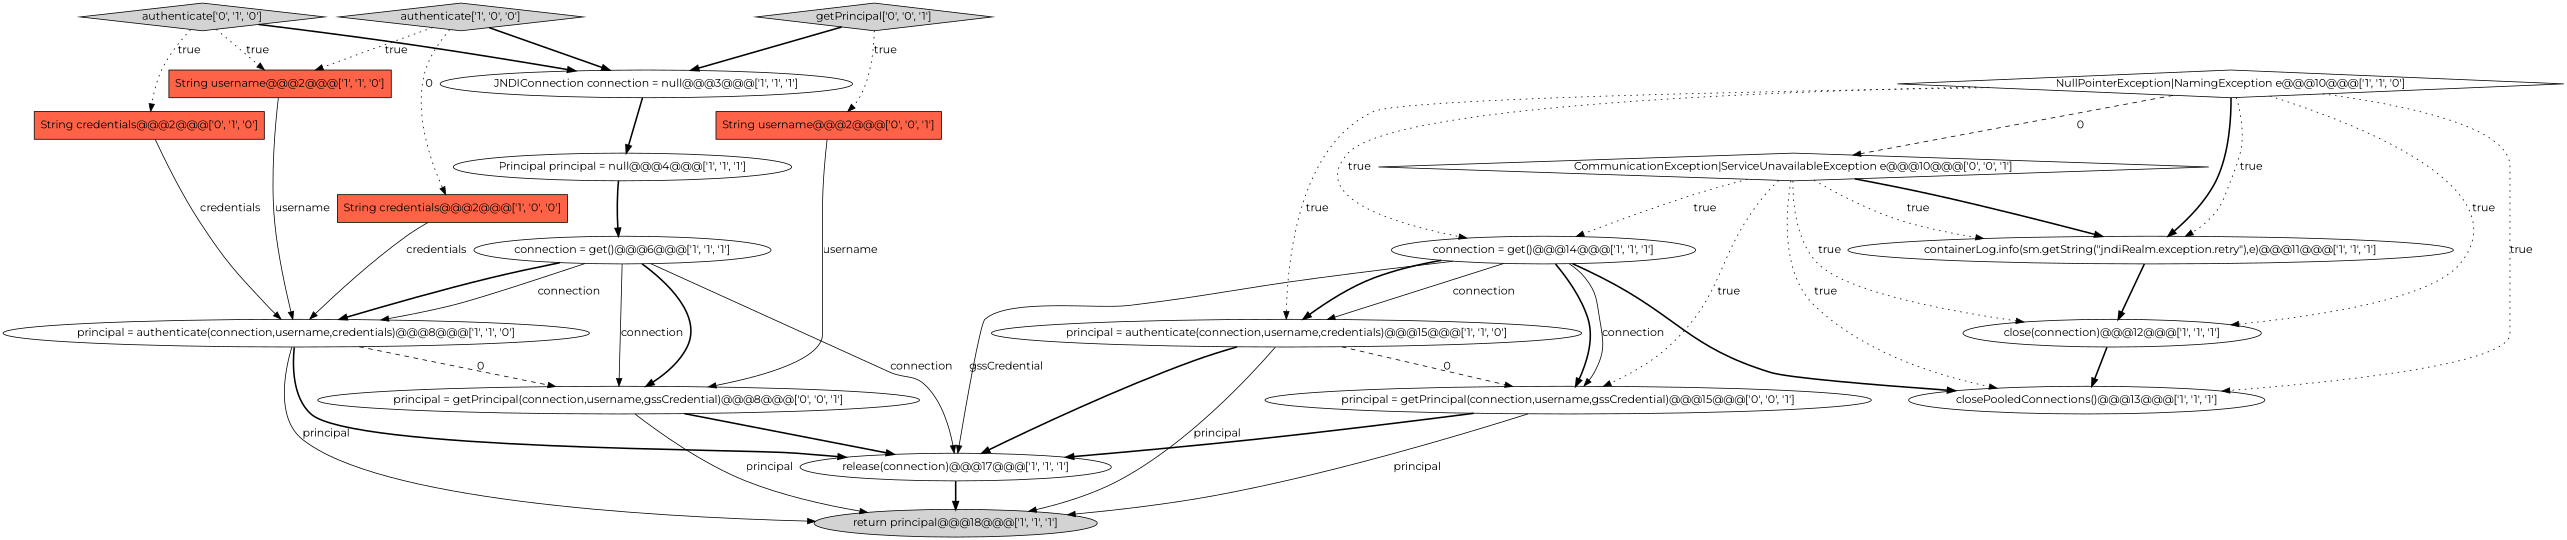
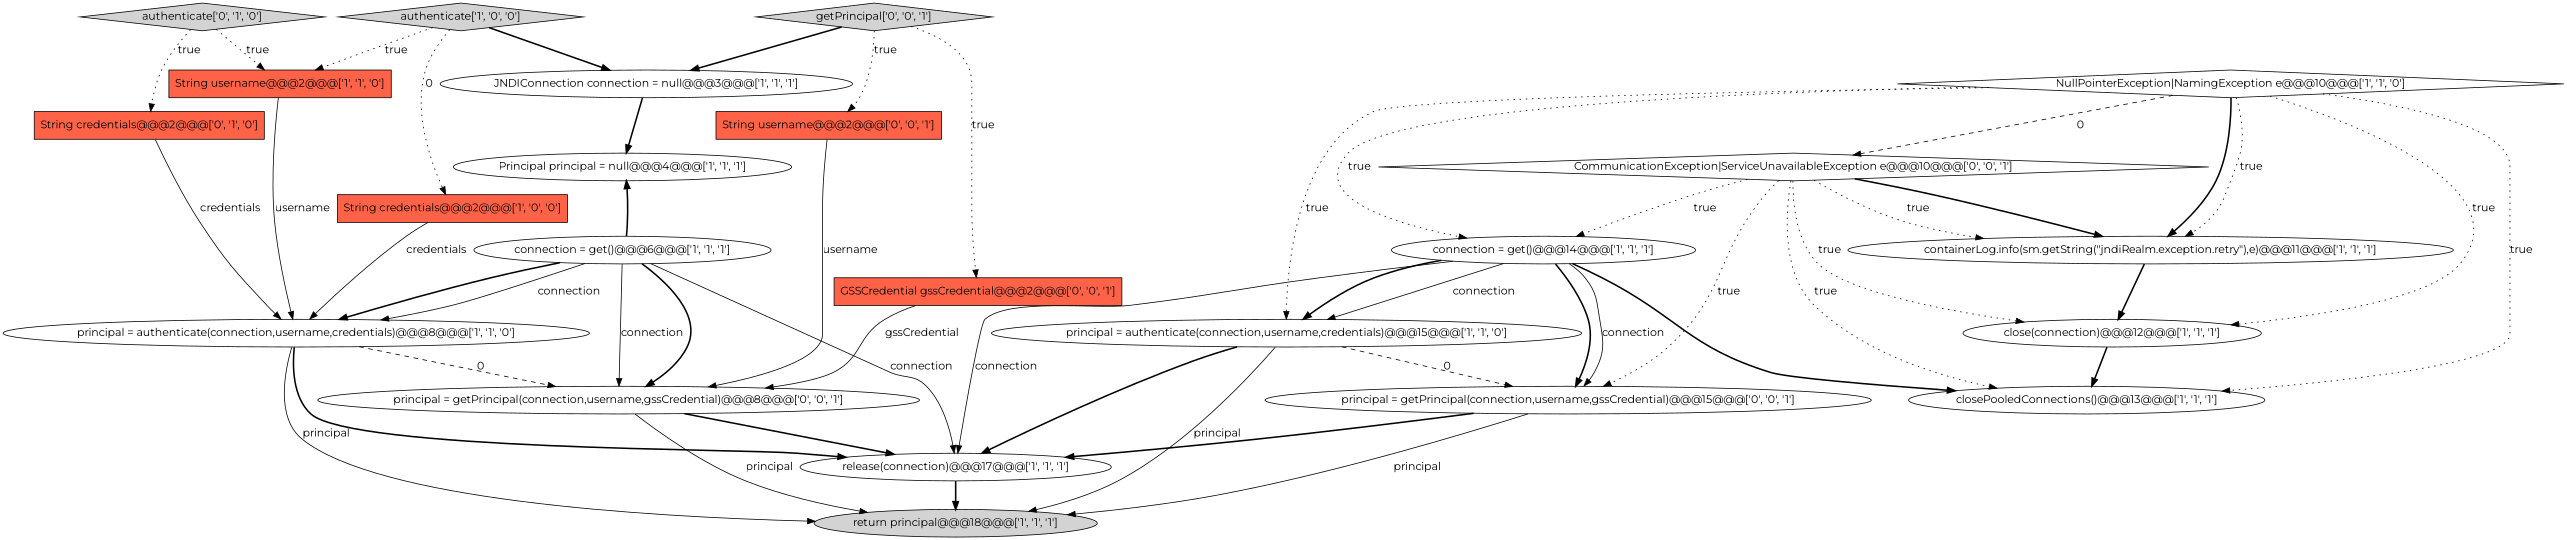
(413, 45) -> none
(617, 205) -> (628, 212)
none -> (978, 292)
(1006, 367) -> (1006, 367)
